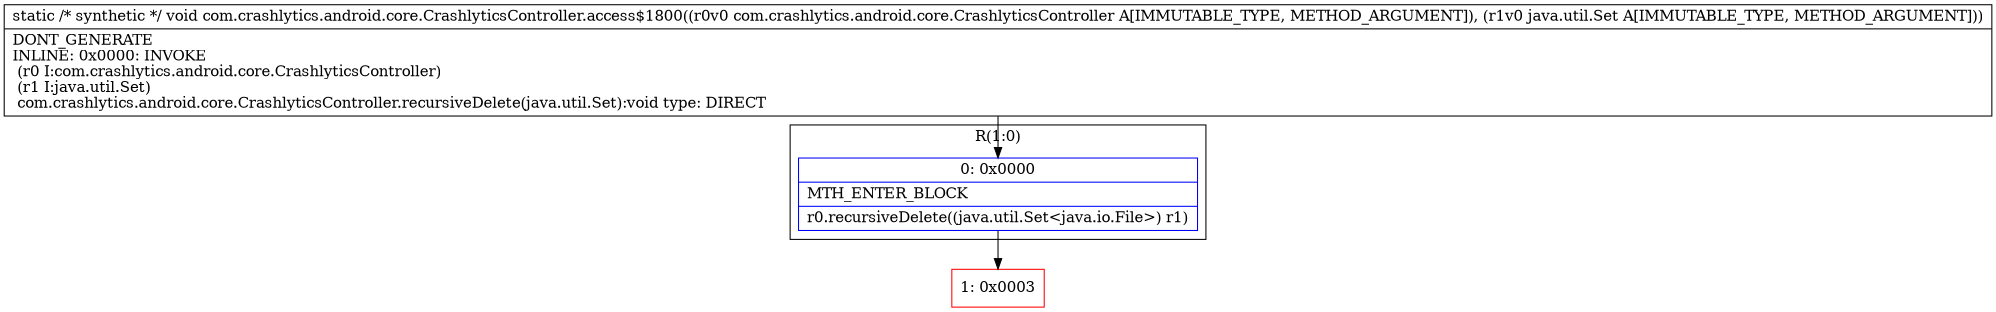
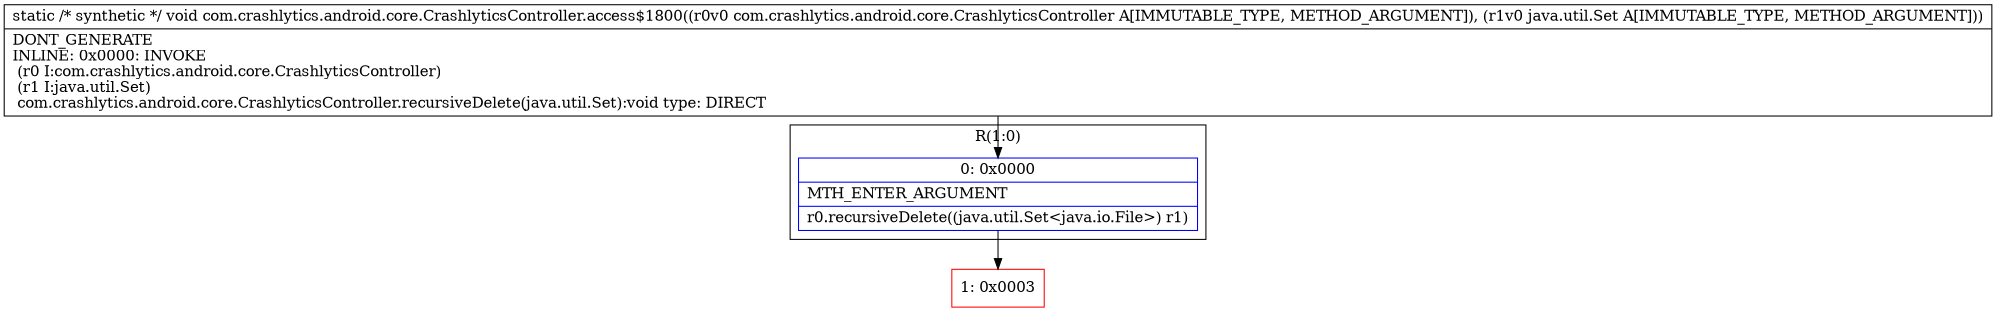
(888, 194) -> (907, 194)
